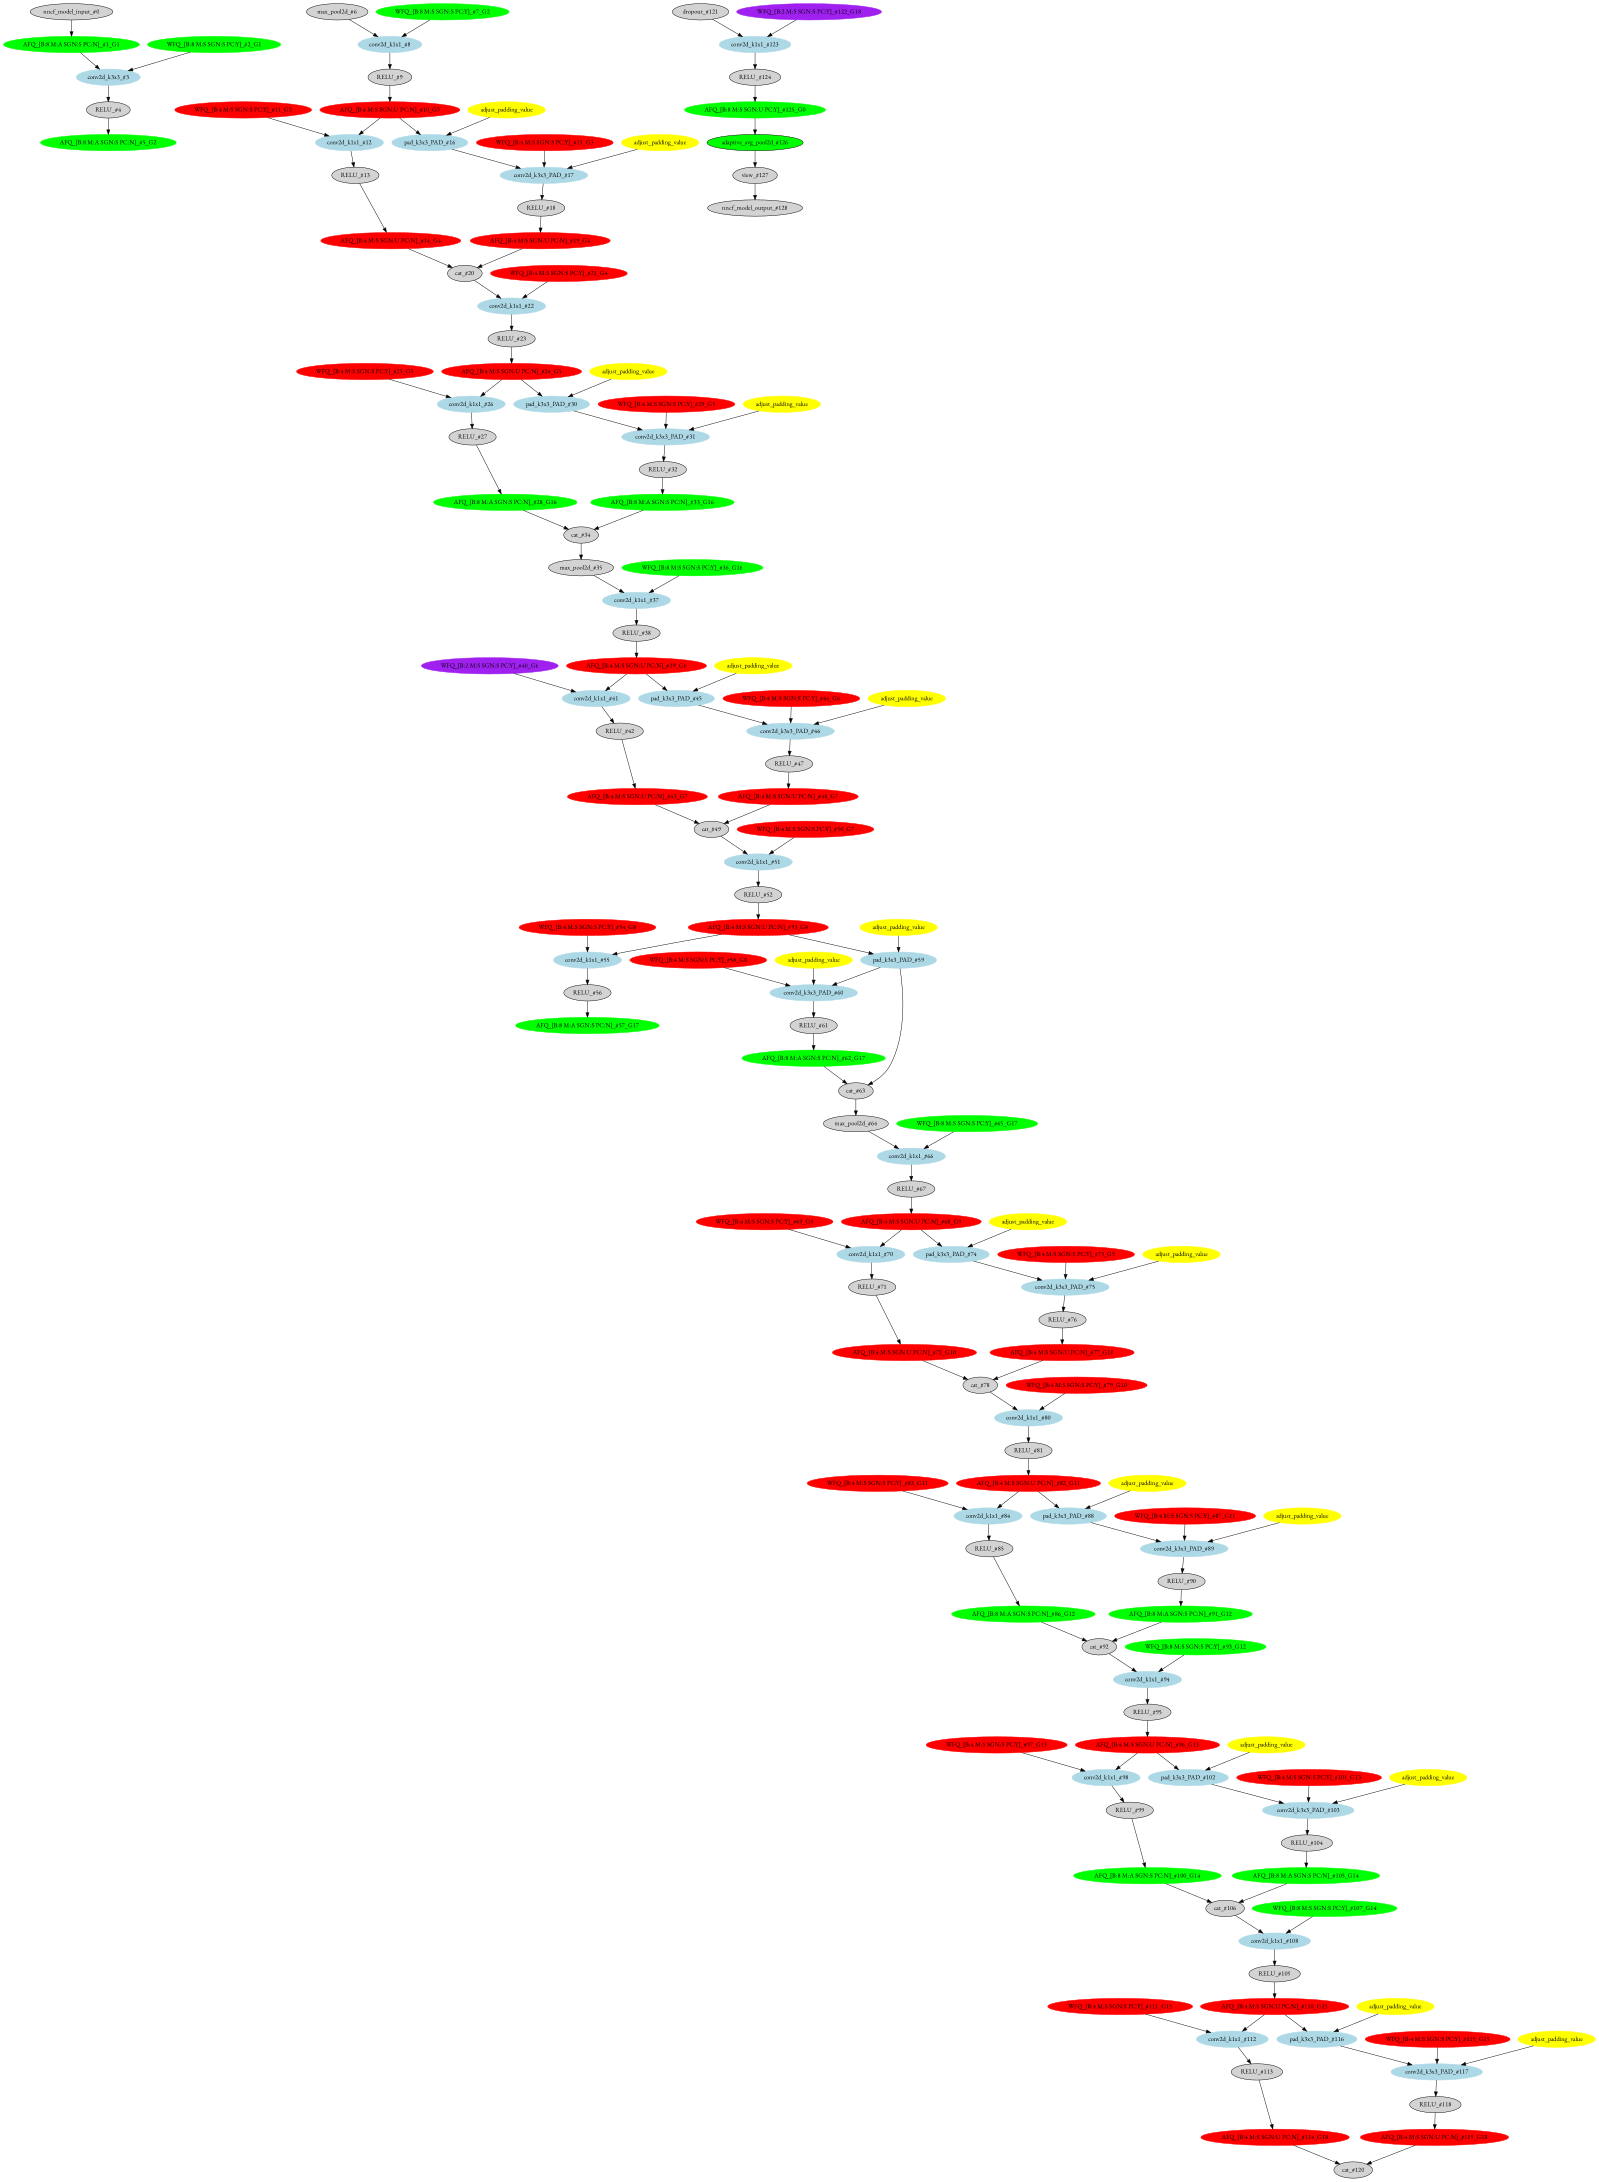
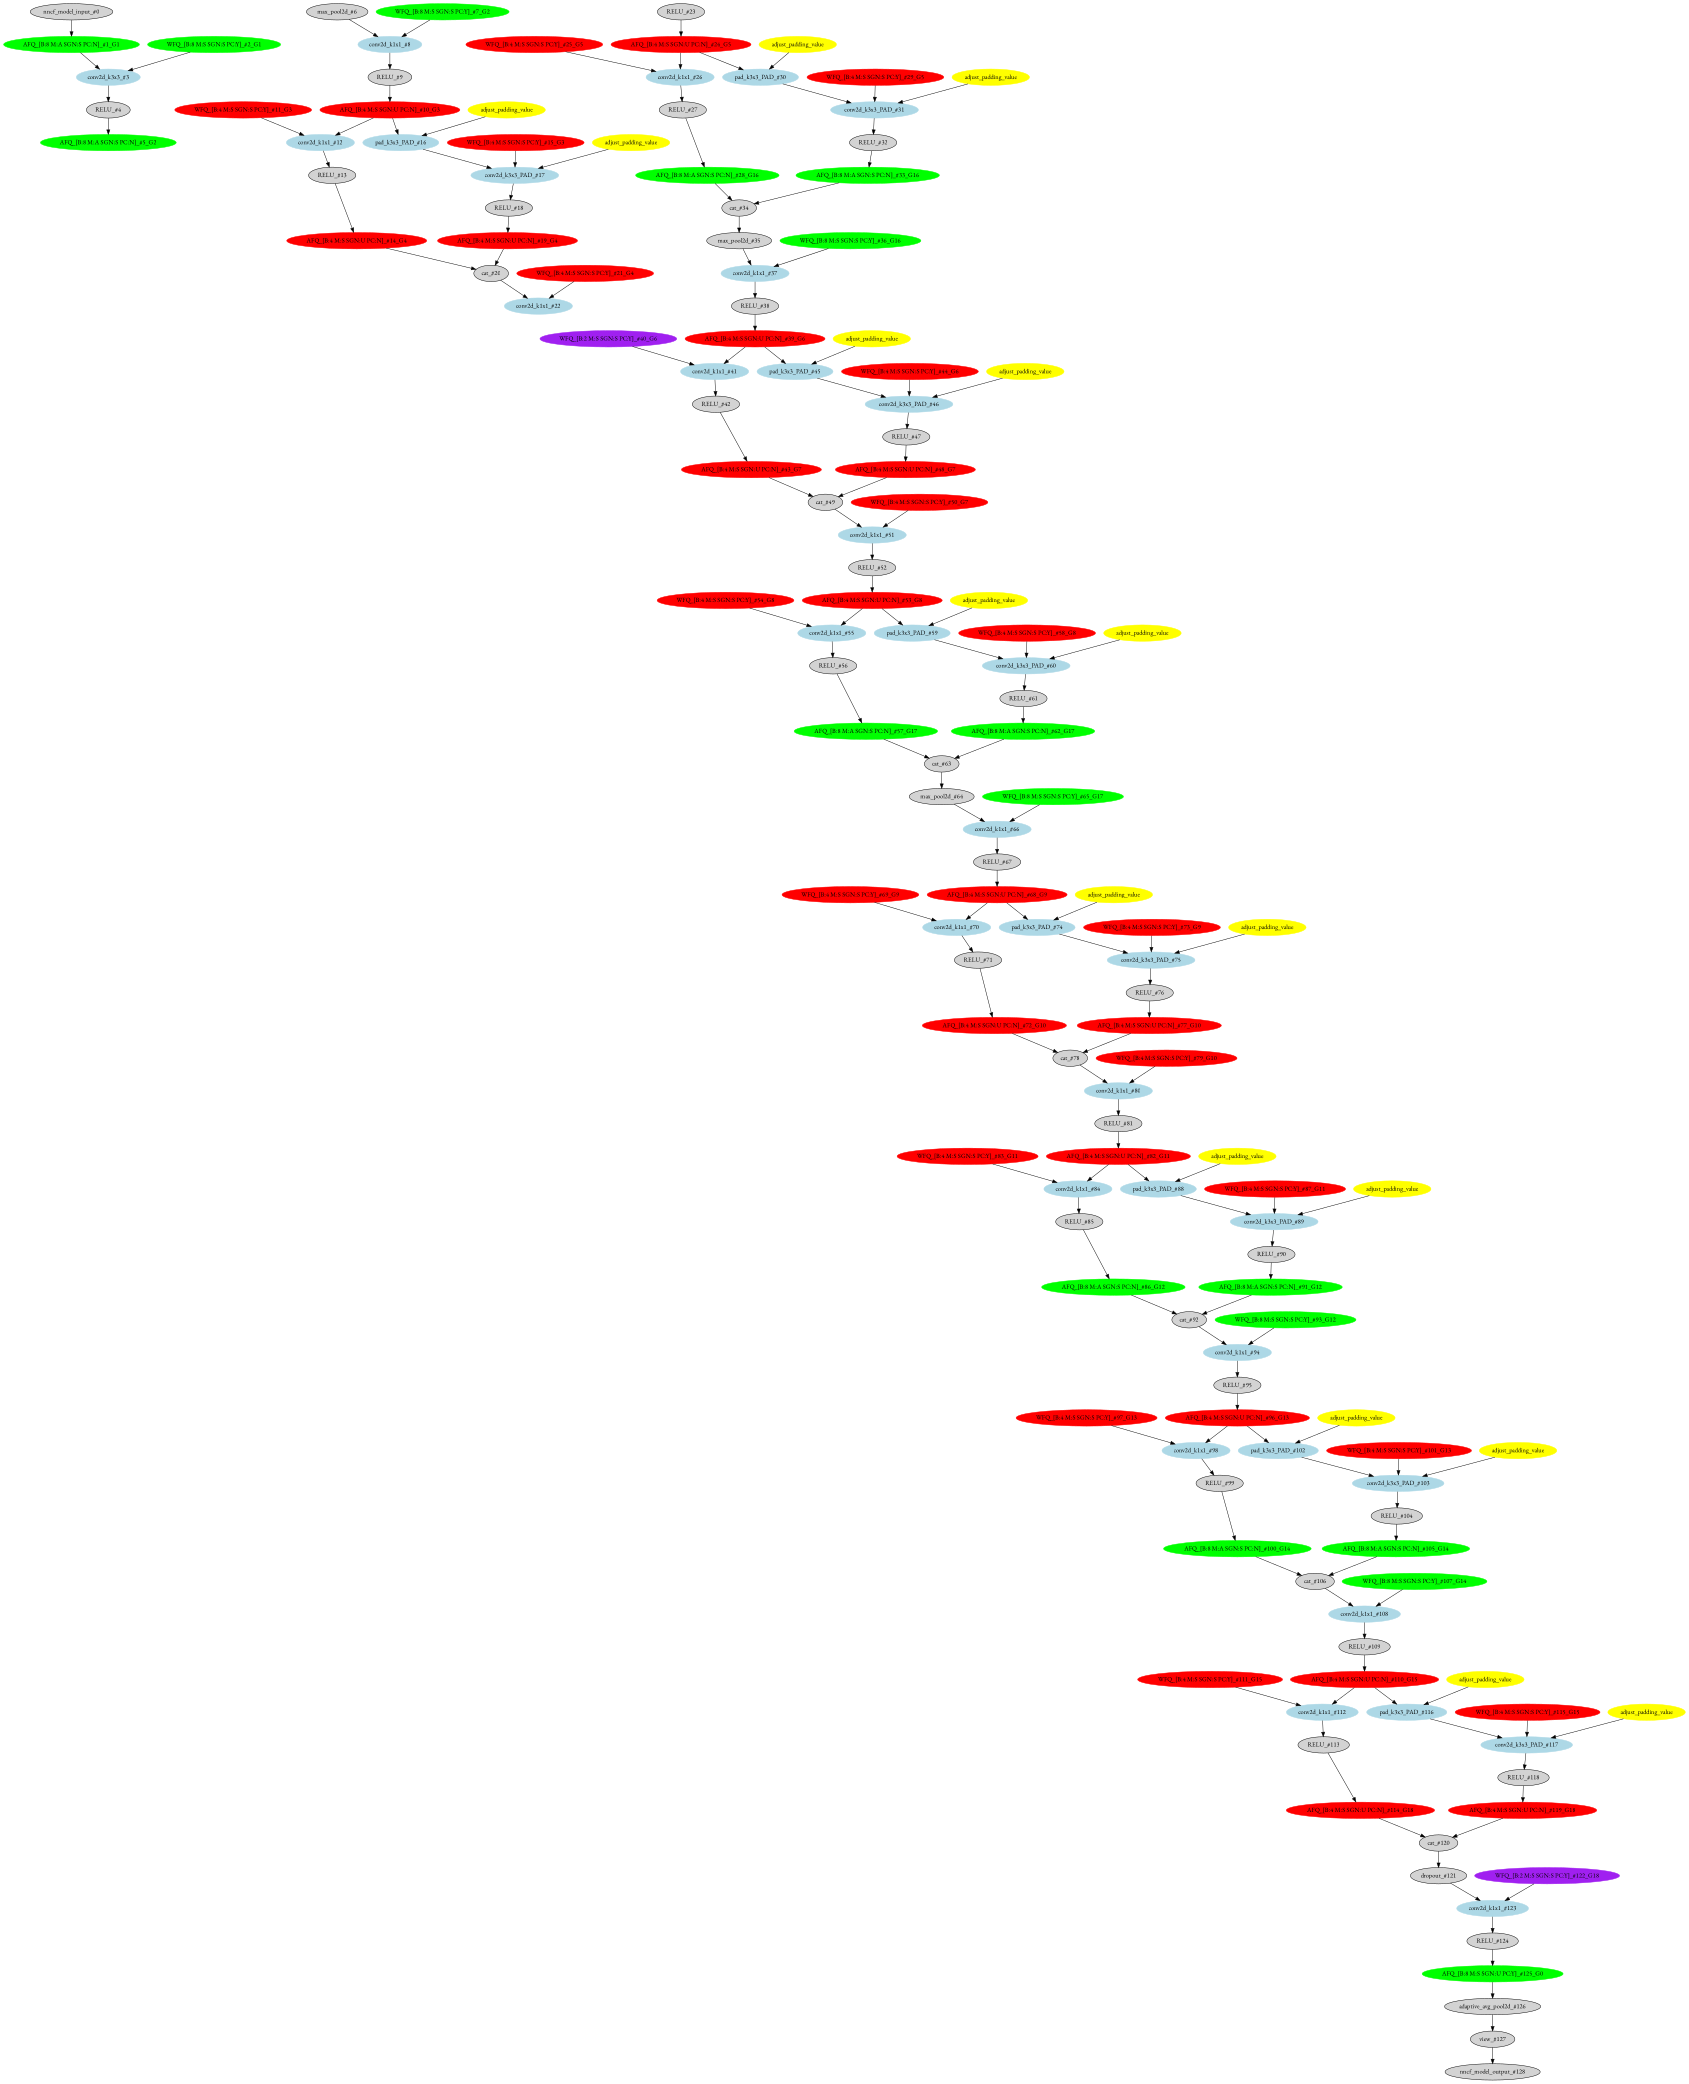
(755, 143) -> (1493, 2007)
(512, 320) -> none
(901, 1030) -> (904, 748)
none -> (1439, 1857)
